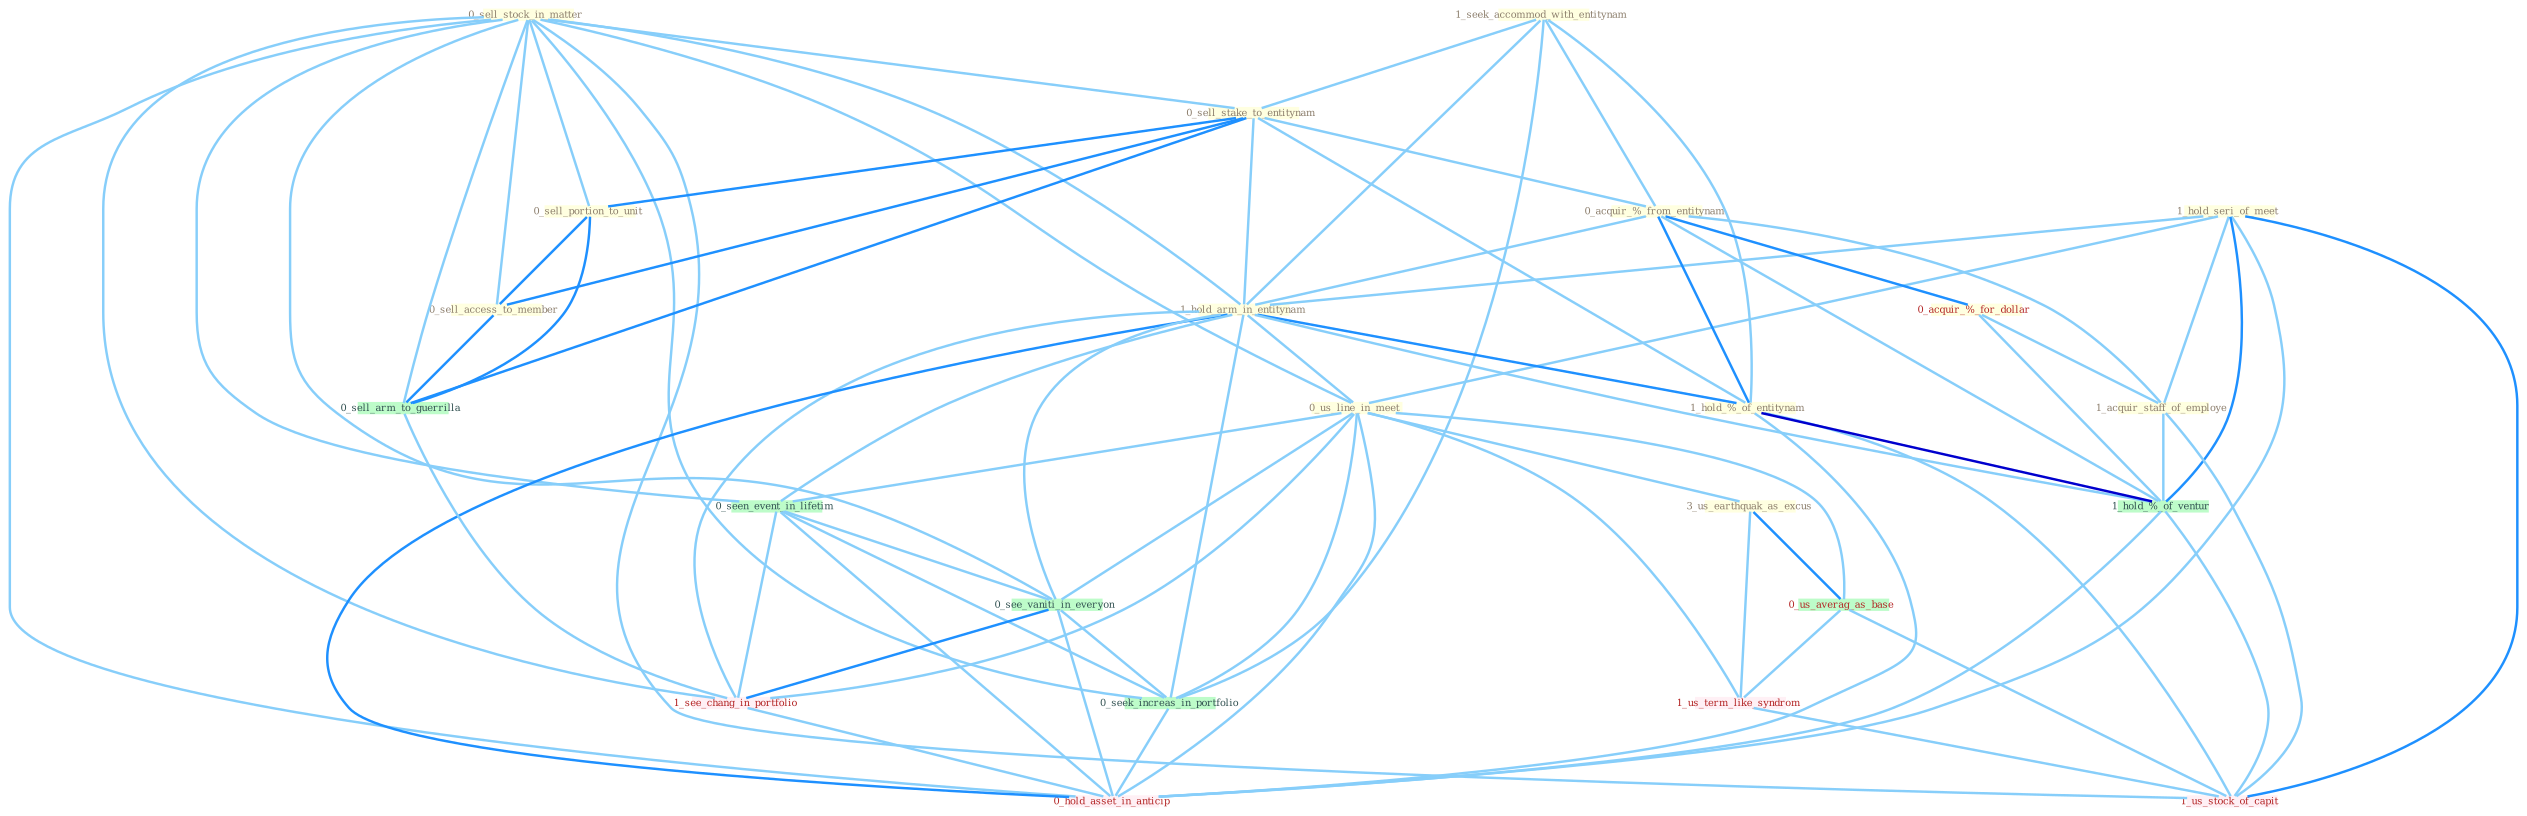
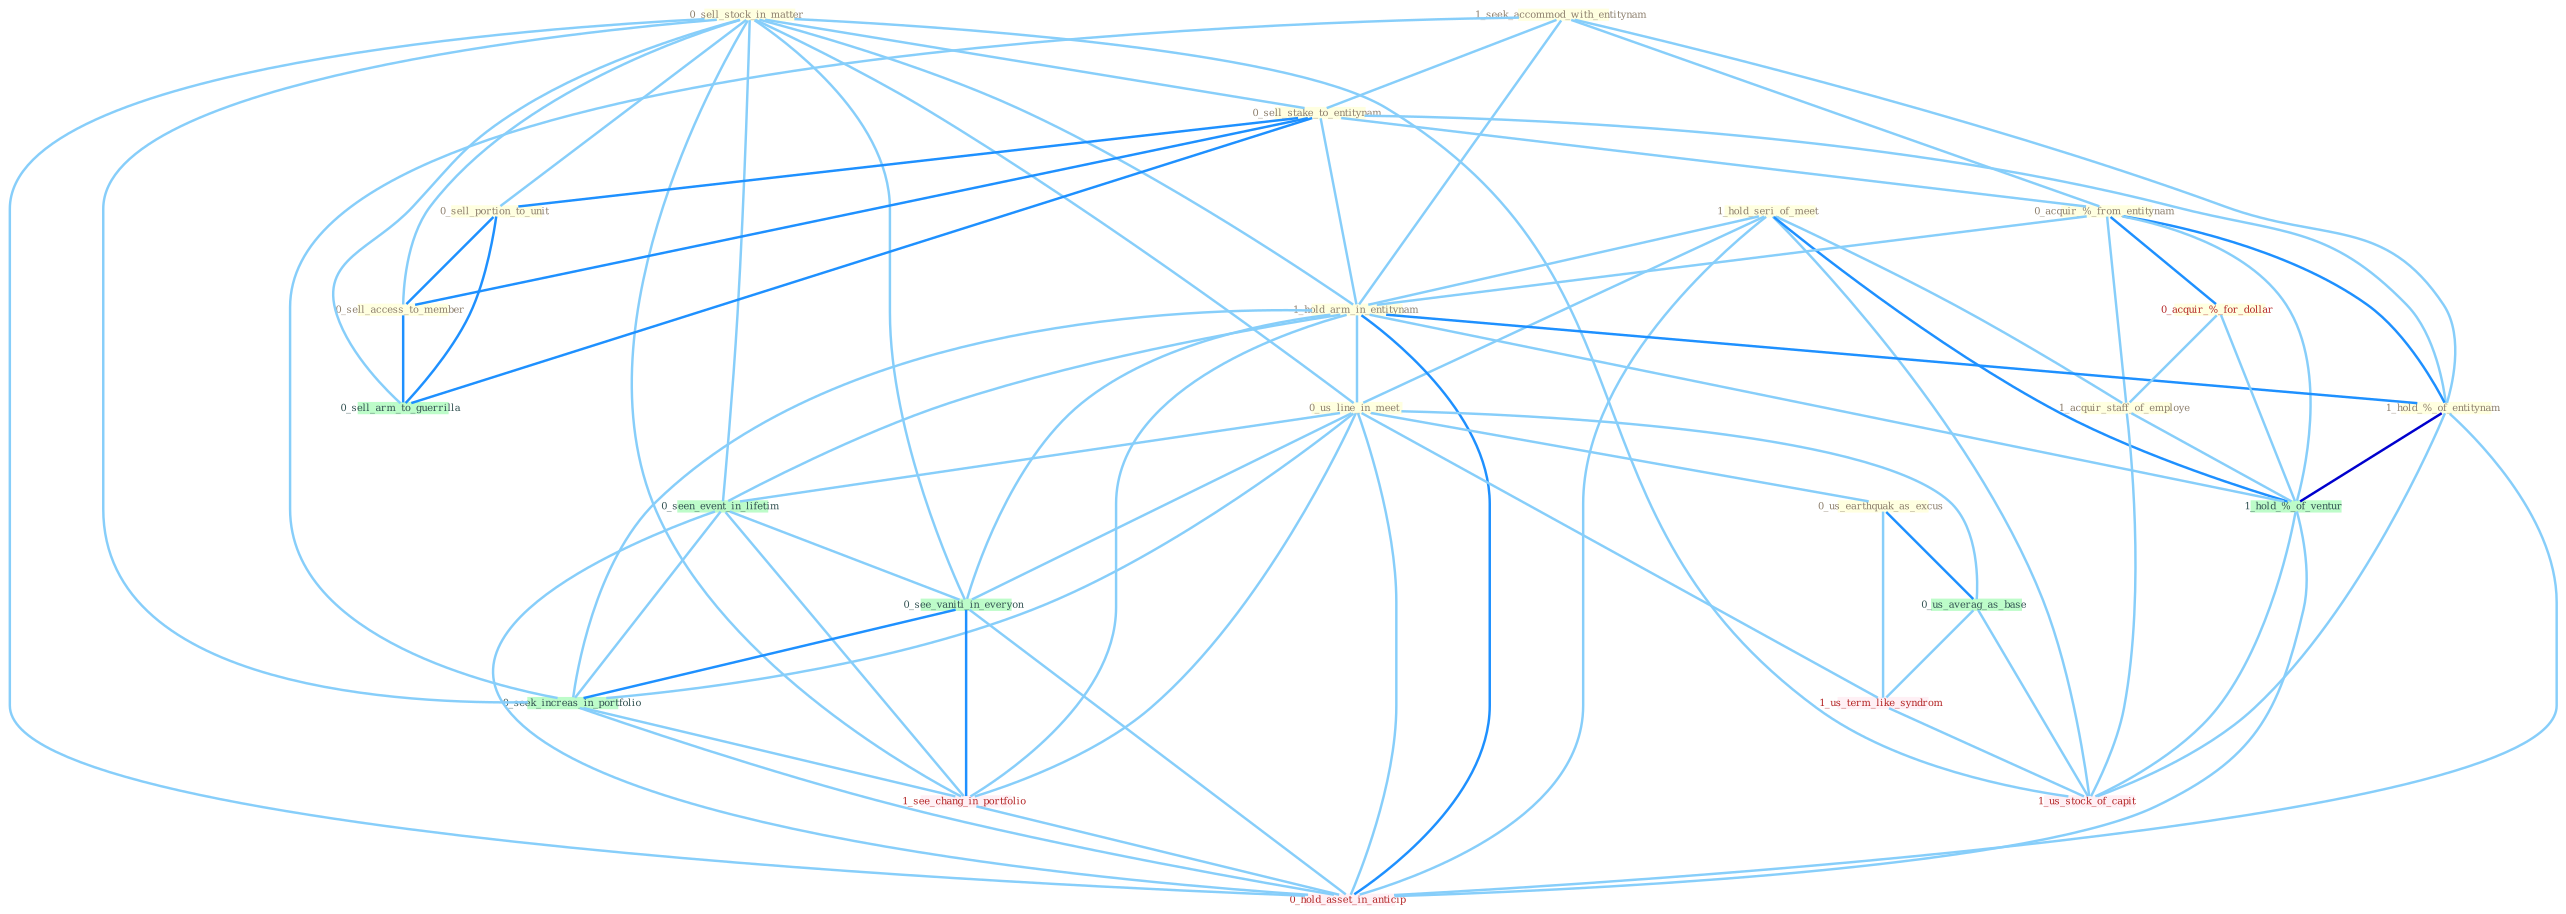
(2517, 505) -> (1982, 480)
(1750, 506) -> (1883, 506)
(527, 601) -> (769, 752)
(1844, 605) -> (1977, 605)
(1114, 654) -> (788, 649)
